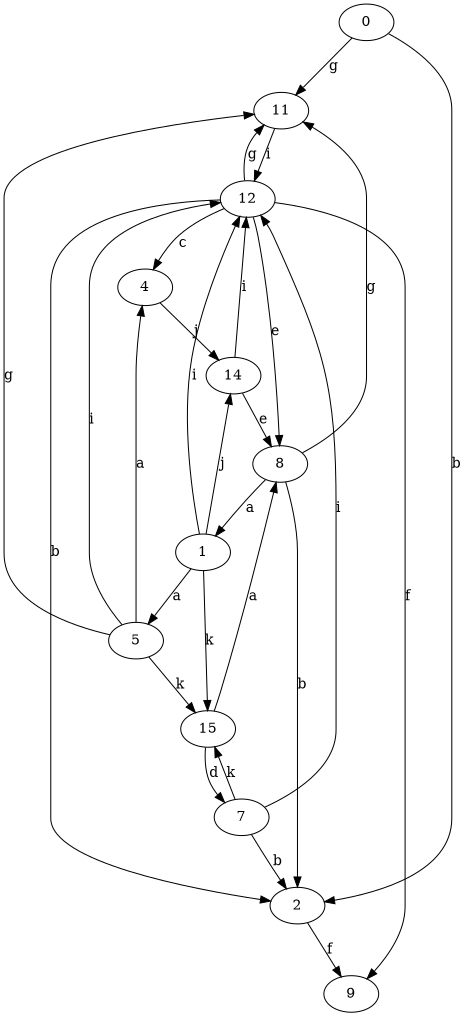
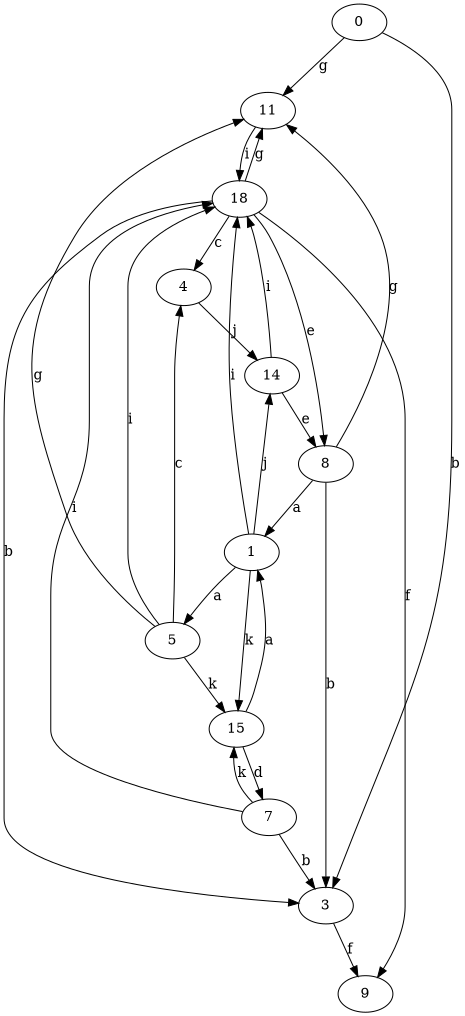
(248, 199) -> (240, 199)
(141, 464) -> (179, 464)
(246, 602) -> (264, 647)
(297, 906) -> (326, 906)
